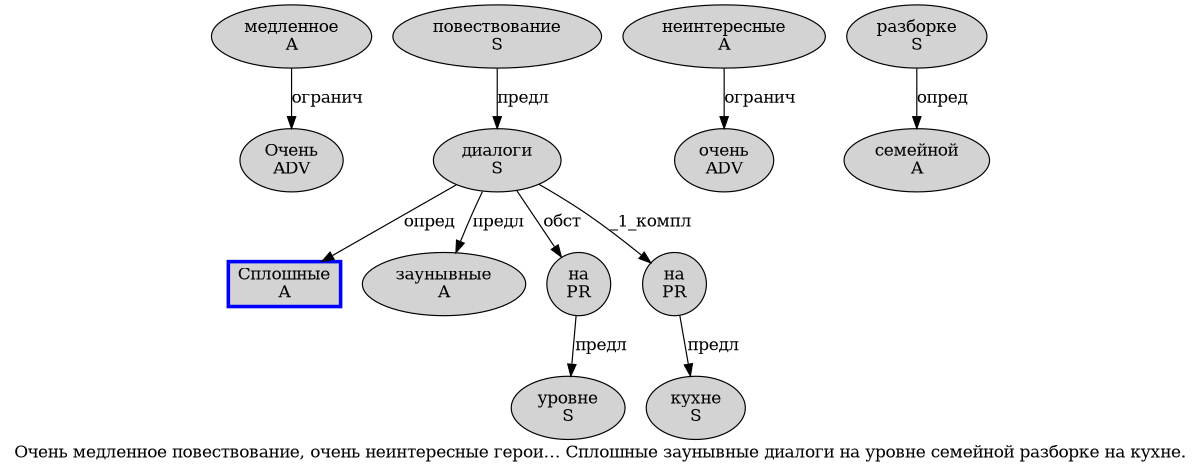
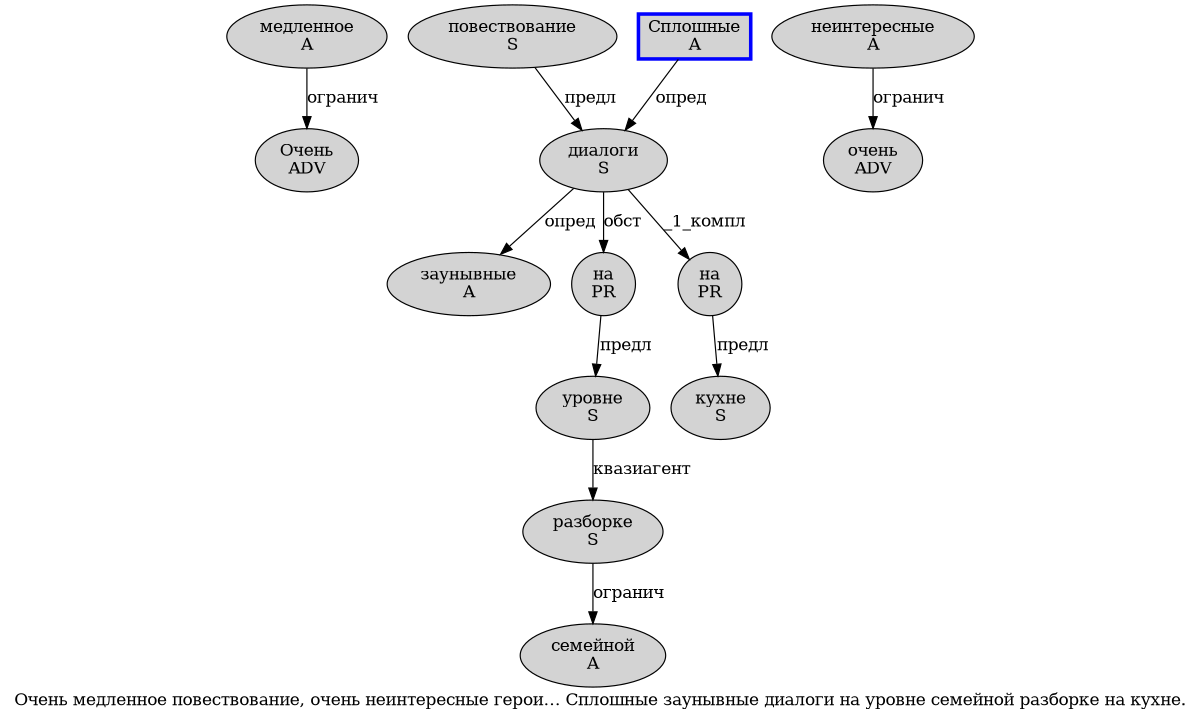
(942, 98) -> (629, 594)
(394, 220) -> (655, 90)
(498, 222) -> (570, 222)
none -> (593, 464)
